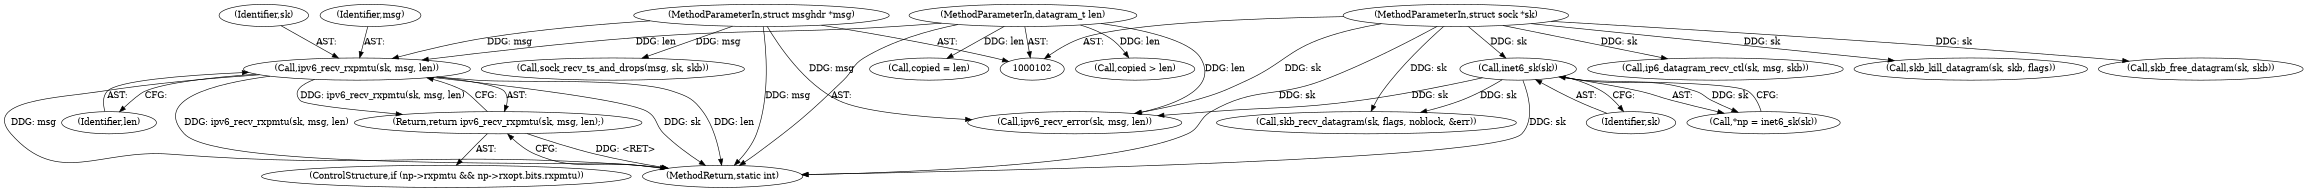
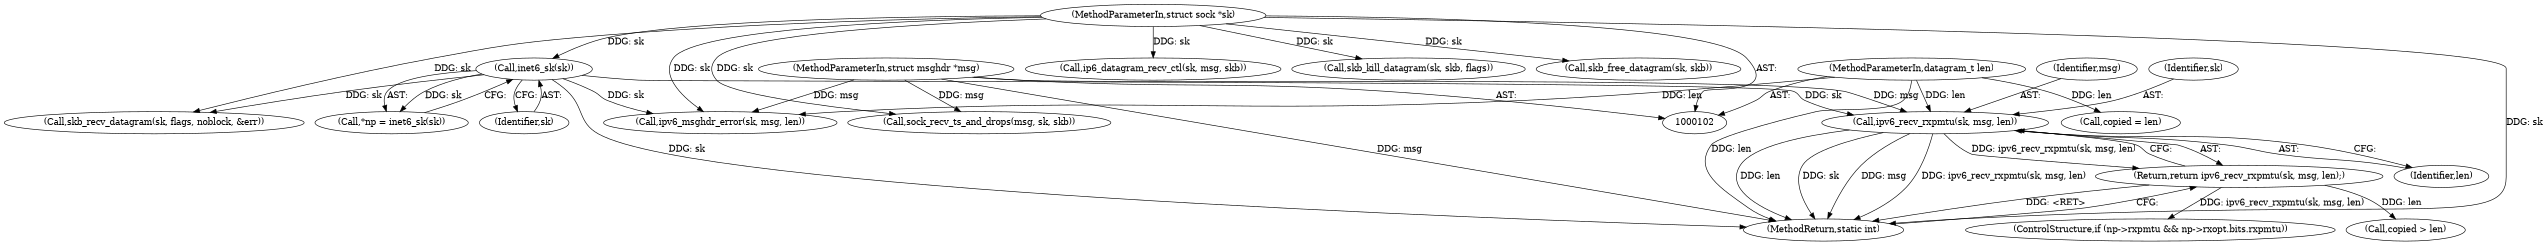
(1107, 37) -> (2360, 196)
none -> (779, 39)
none -> (931, 81)
(843, 96) -> (1731, 150)
(1075, 123) -> (720, 123)
(488, 150) -> (2282, 203)
